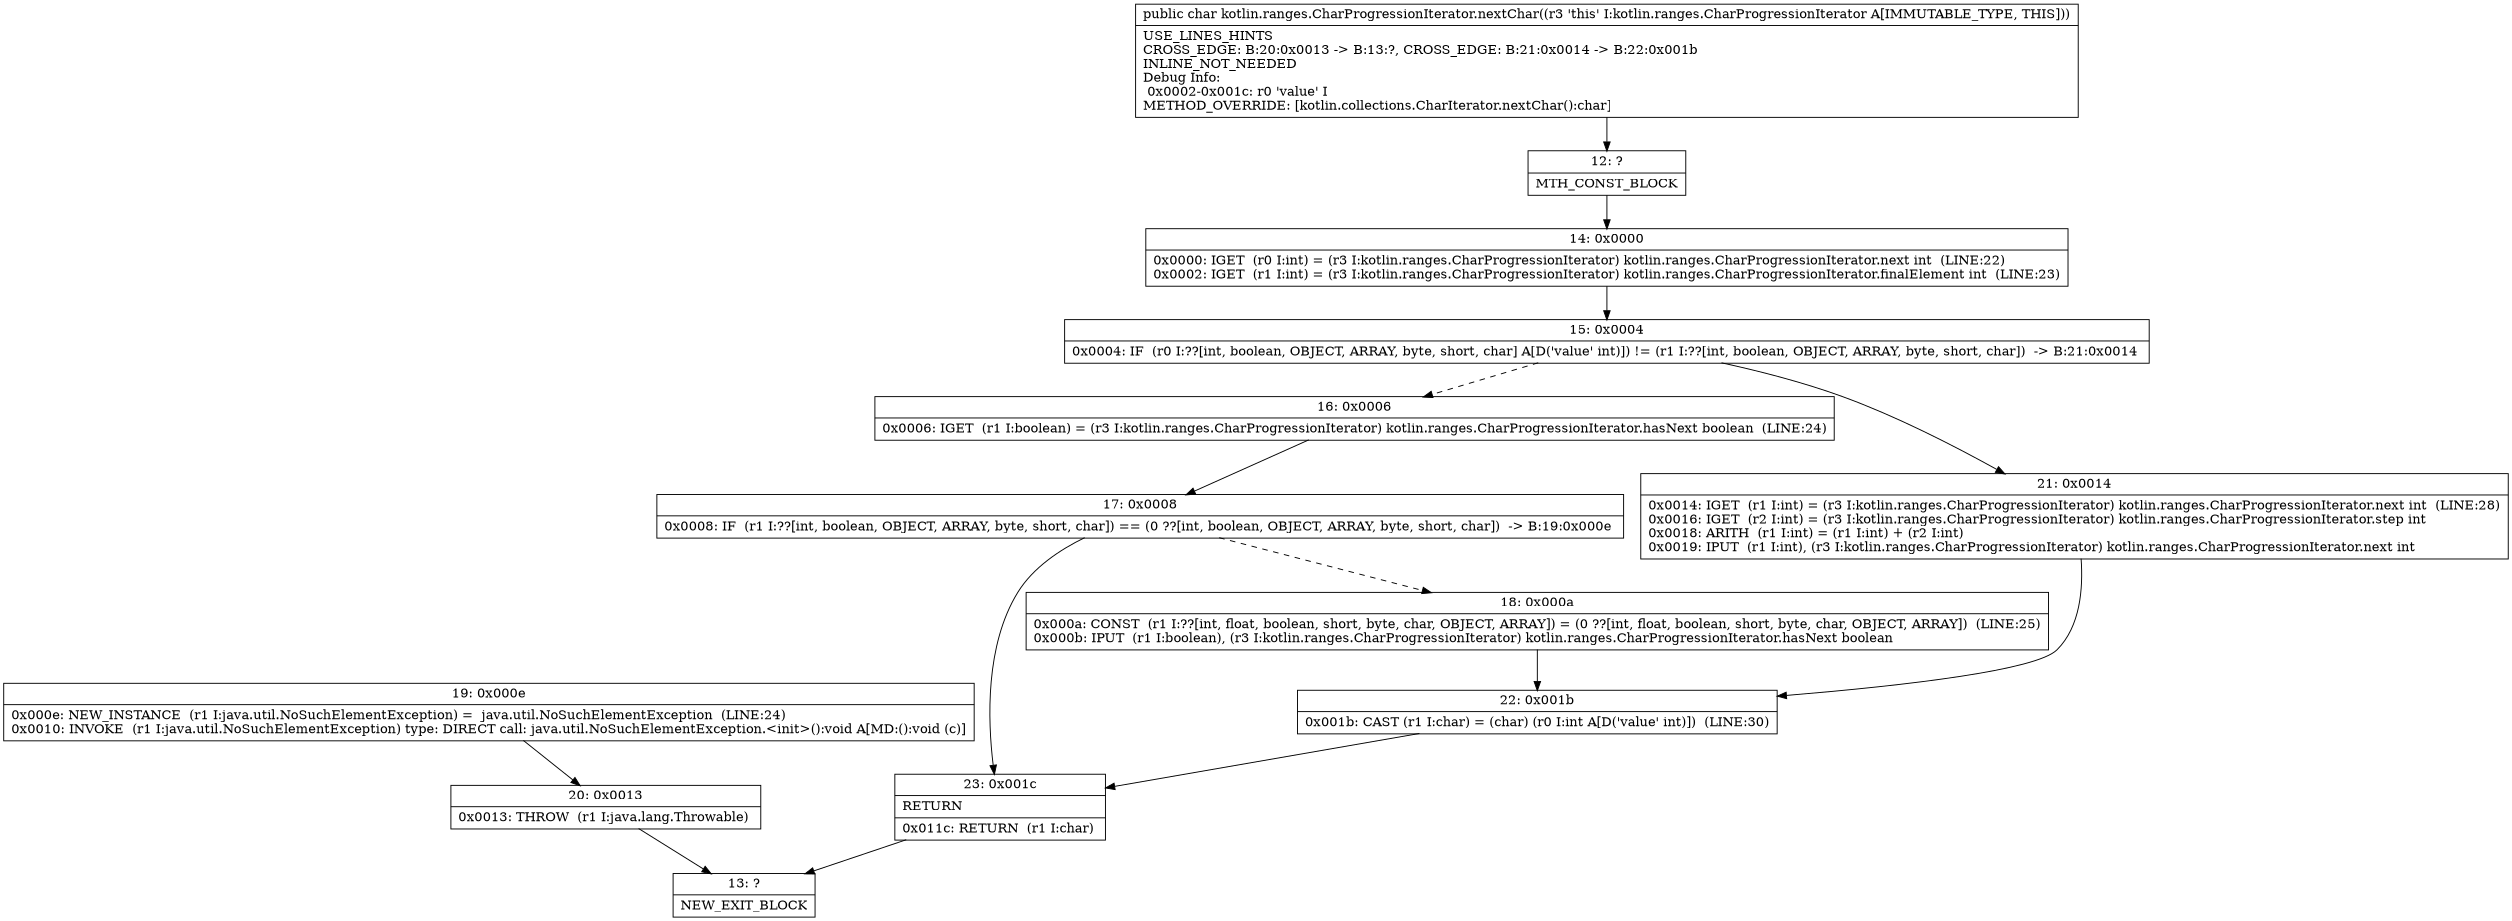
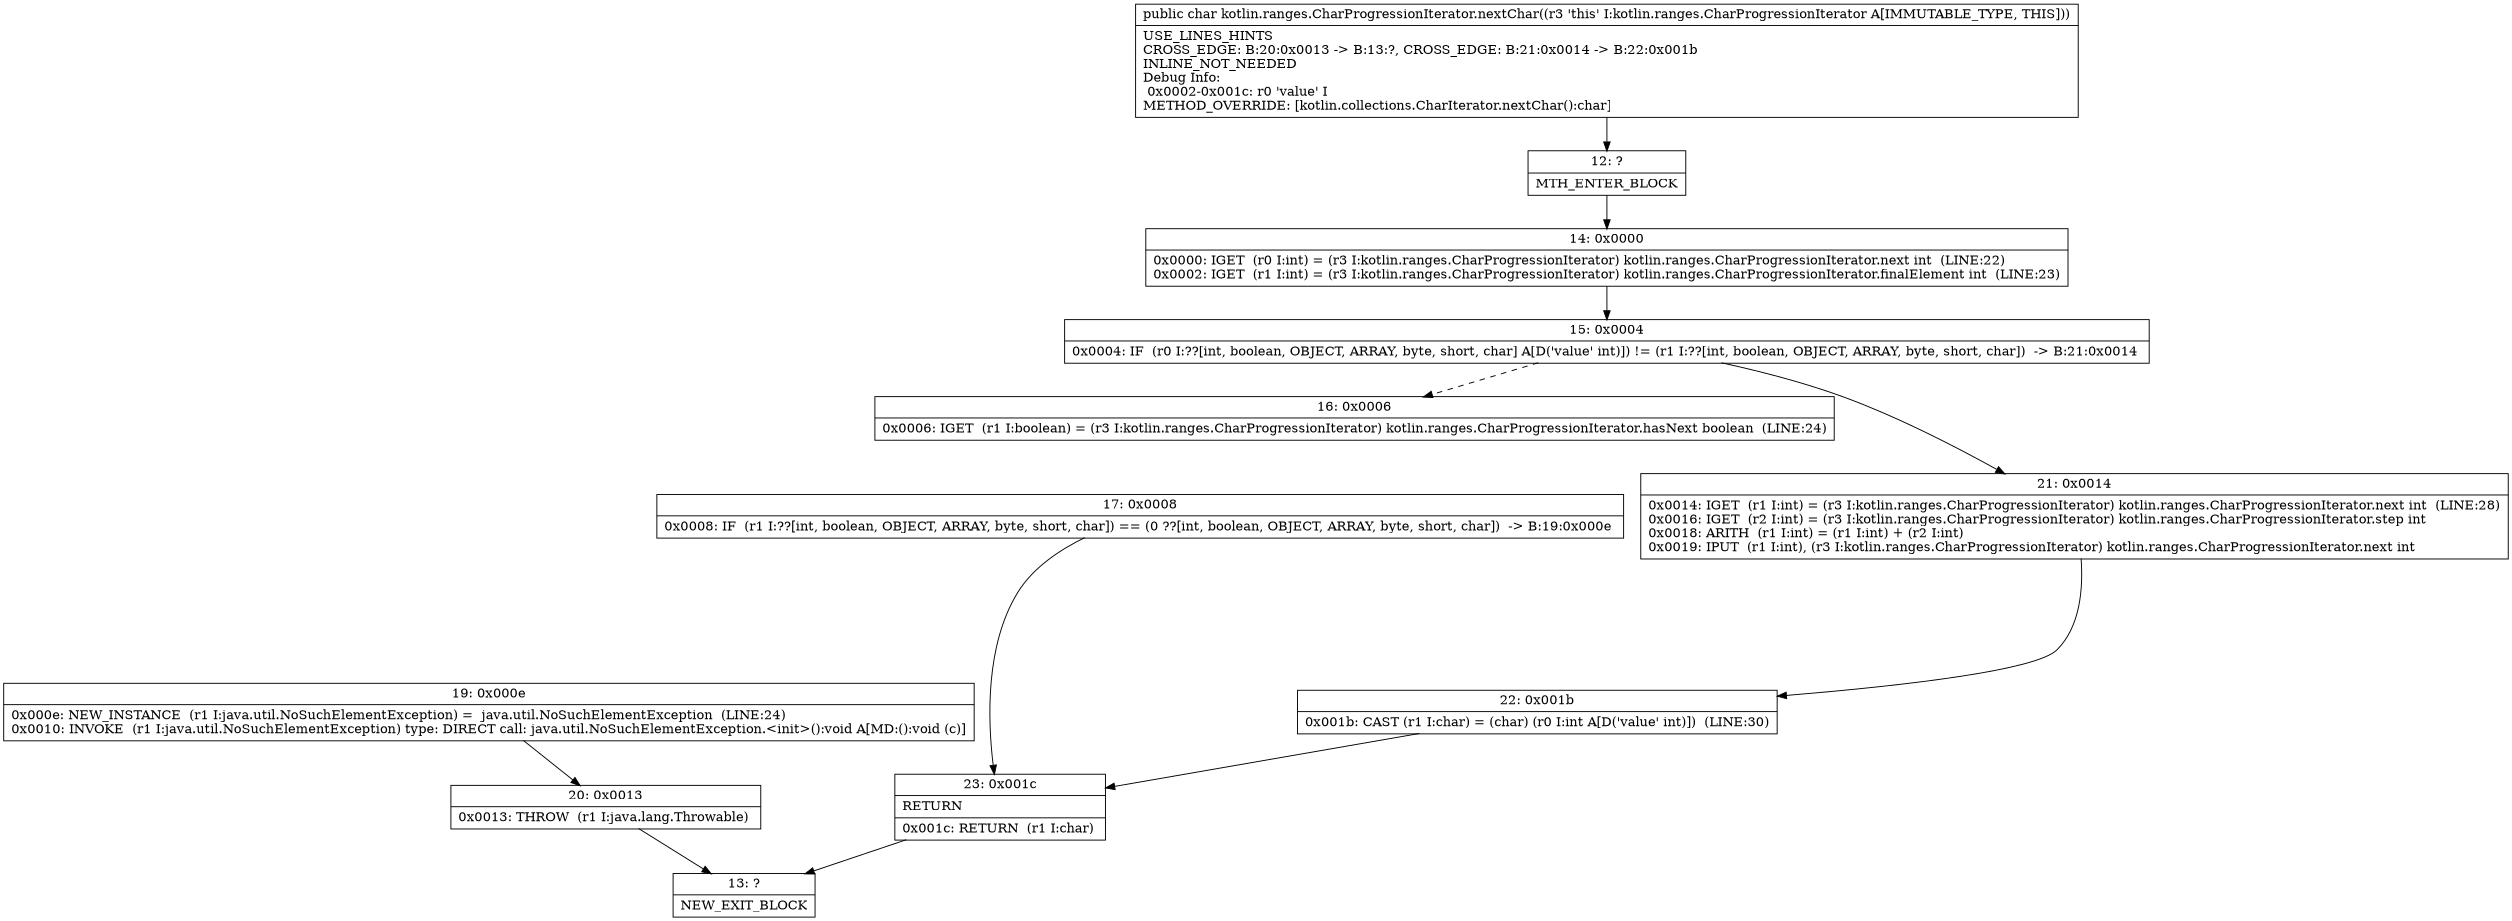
(1607, 184) -> (1607, 184)
(1252, 465) -> none
(1537, 621) -> none
(1000, 829) -> (1000, 829)
